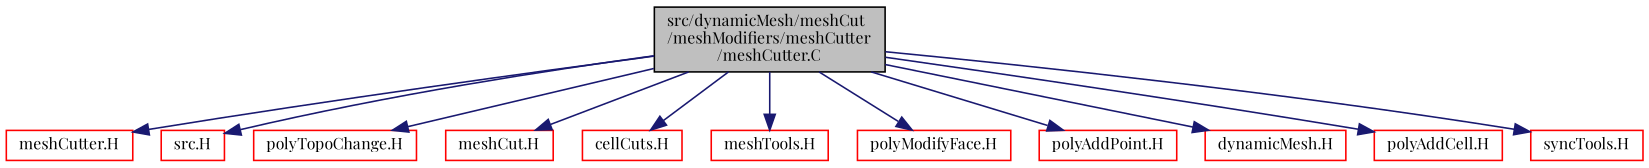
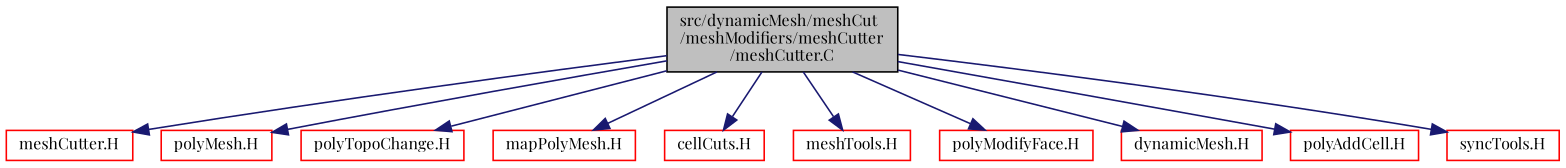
(193, 145) -> (217, 145)
(499, 145) -> (564, 145)
(1108, 145) -> none
